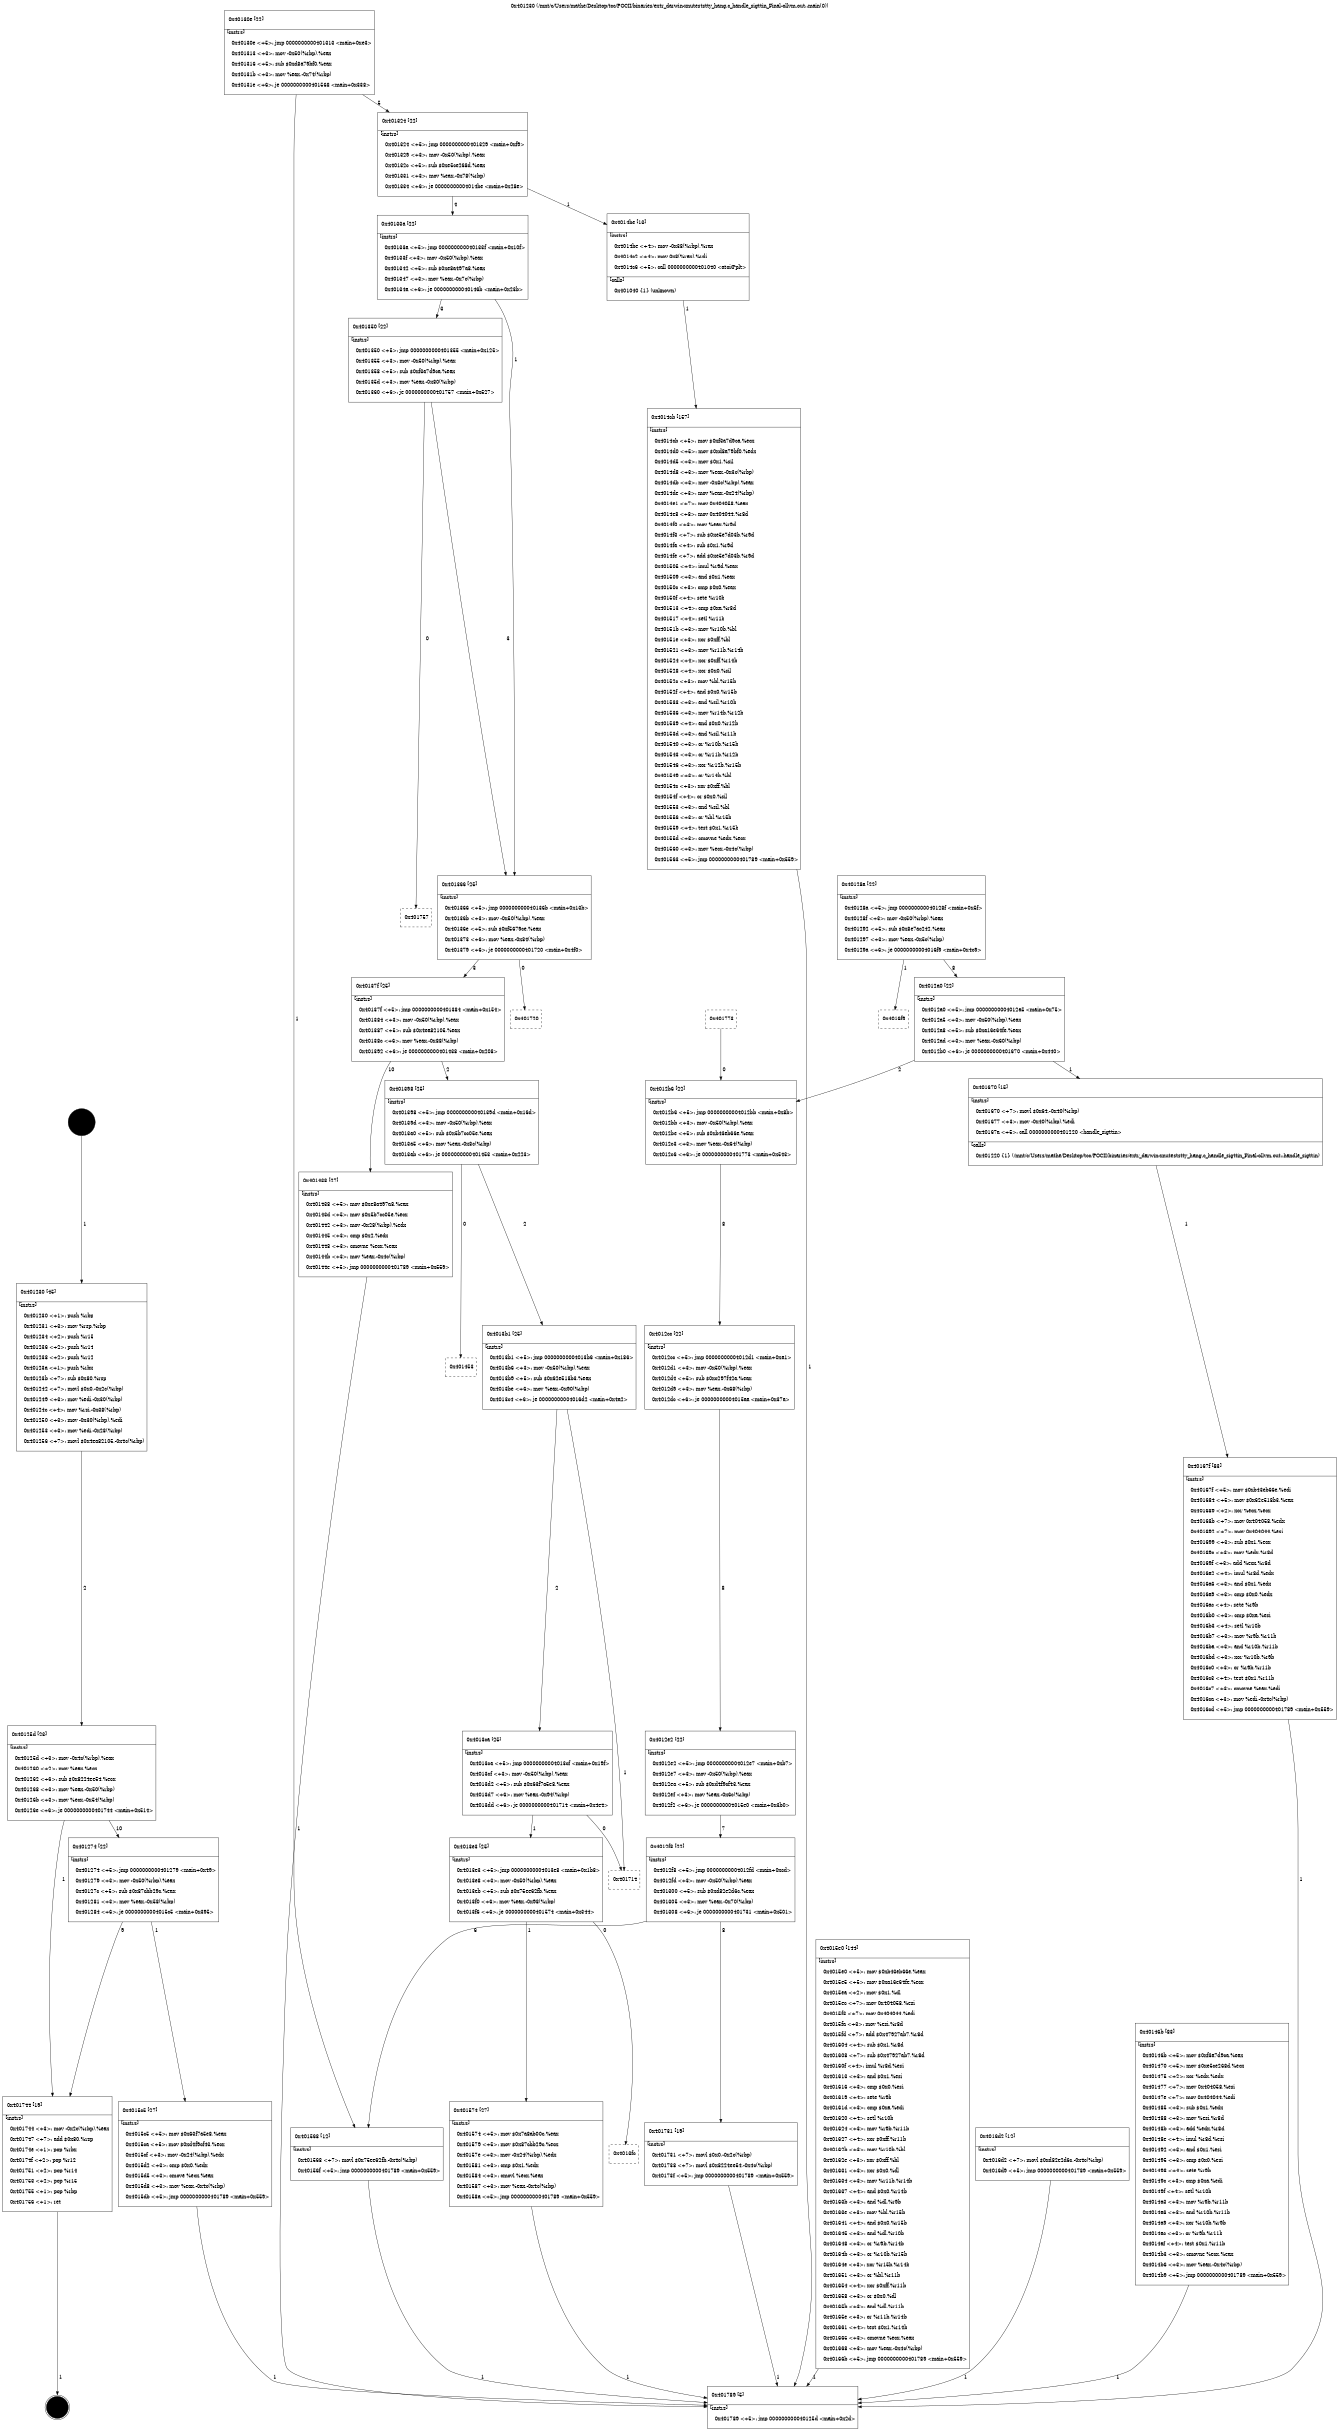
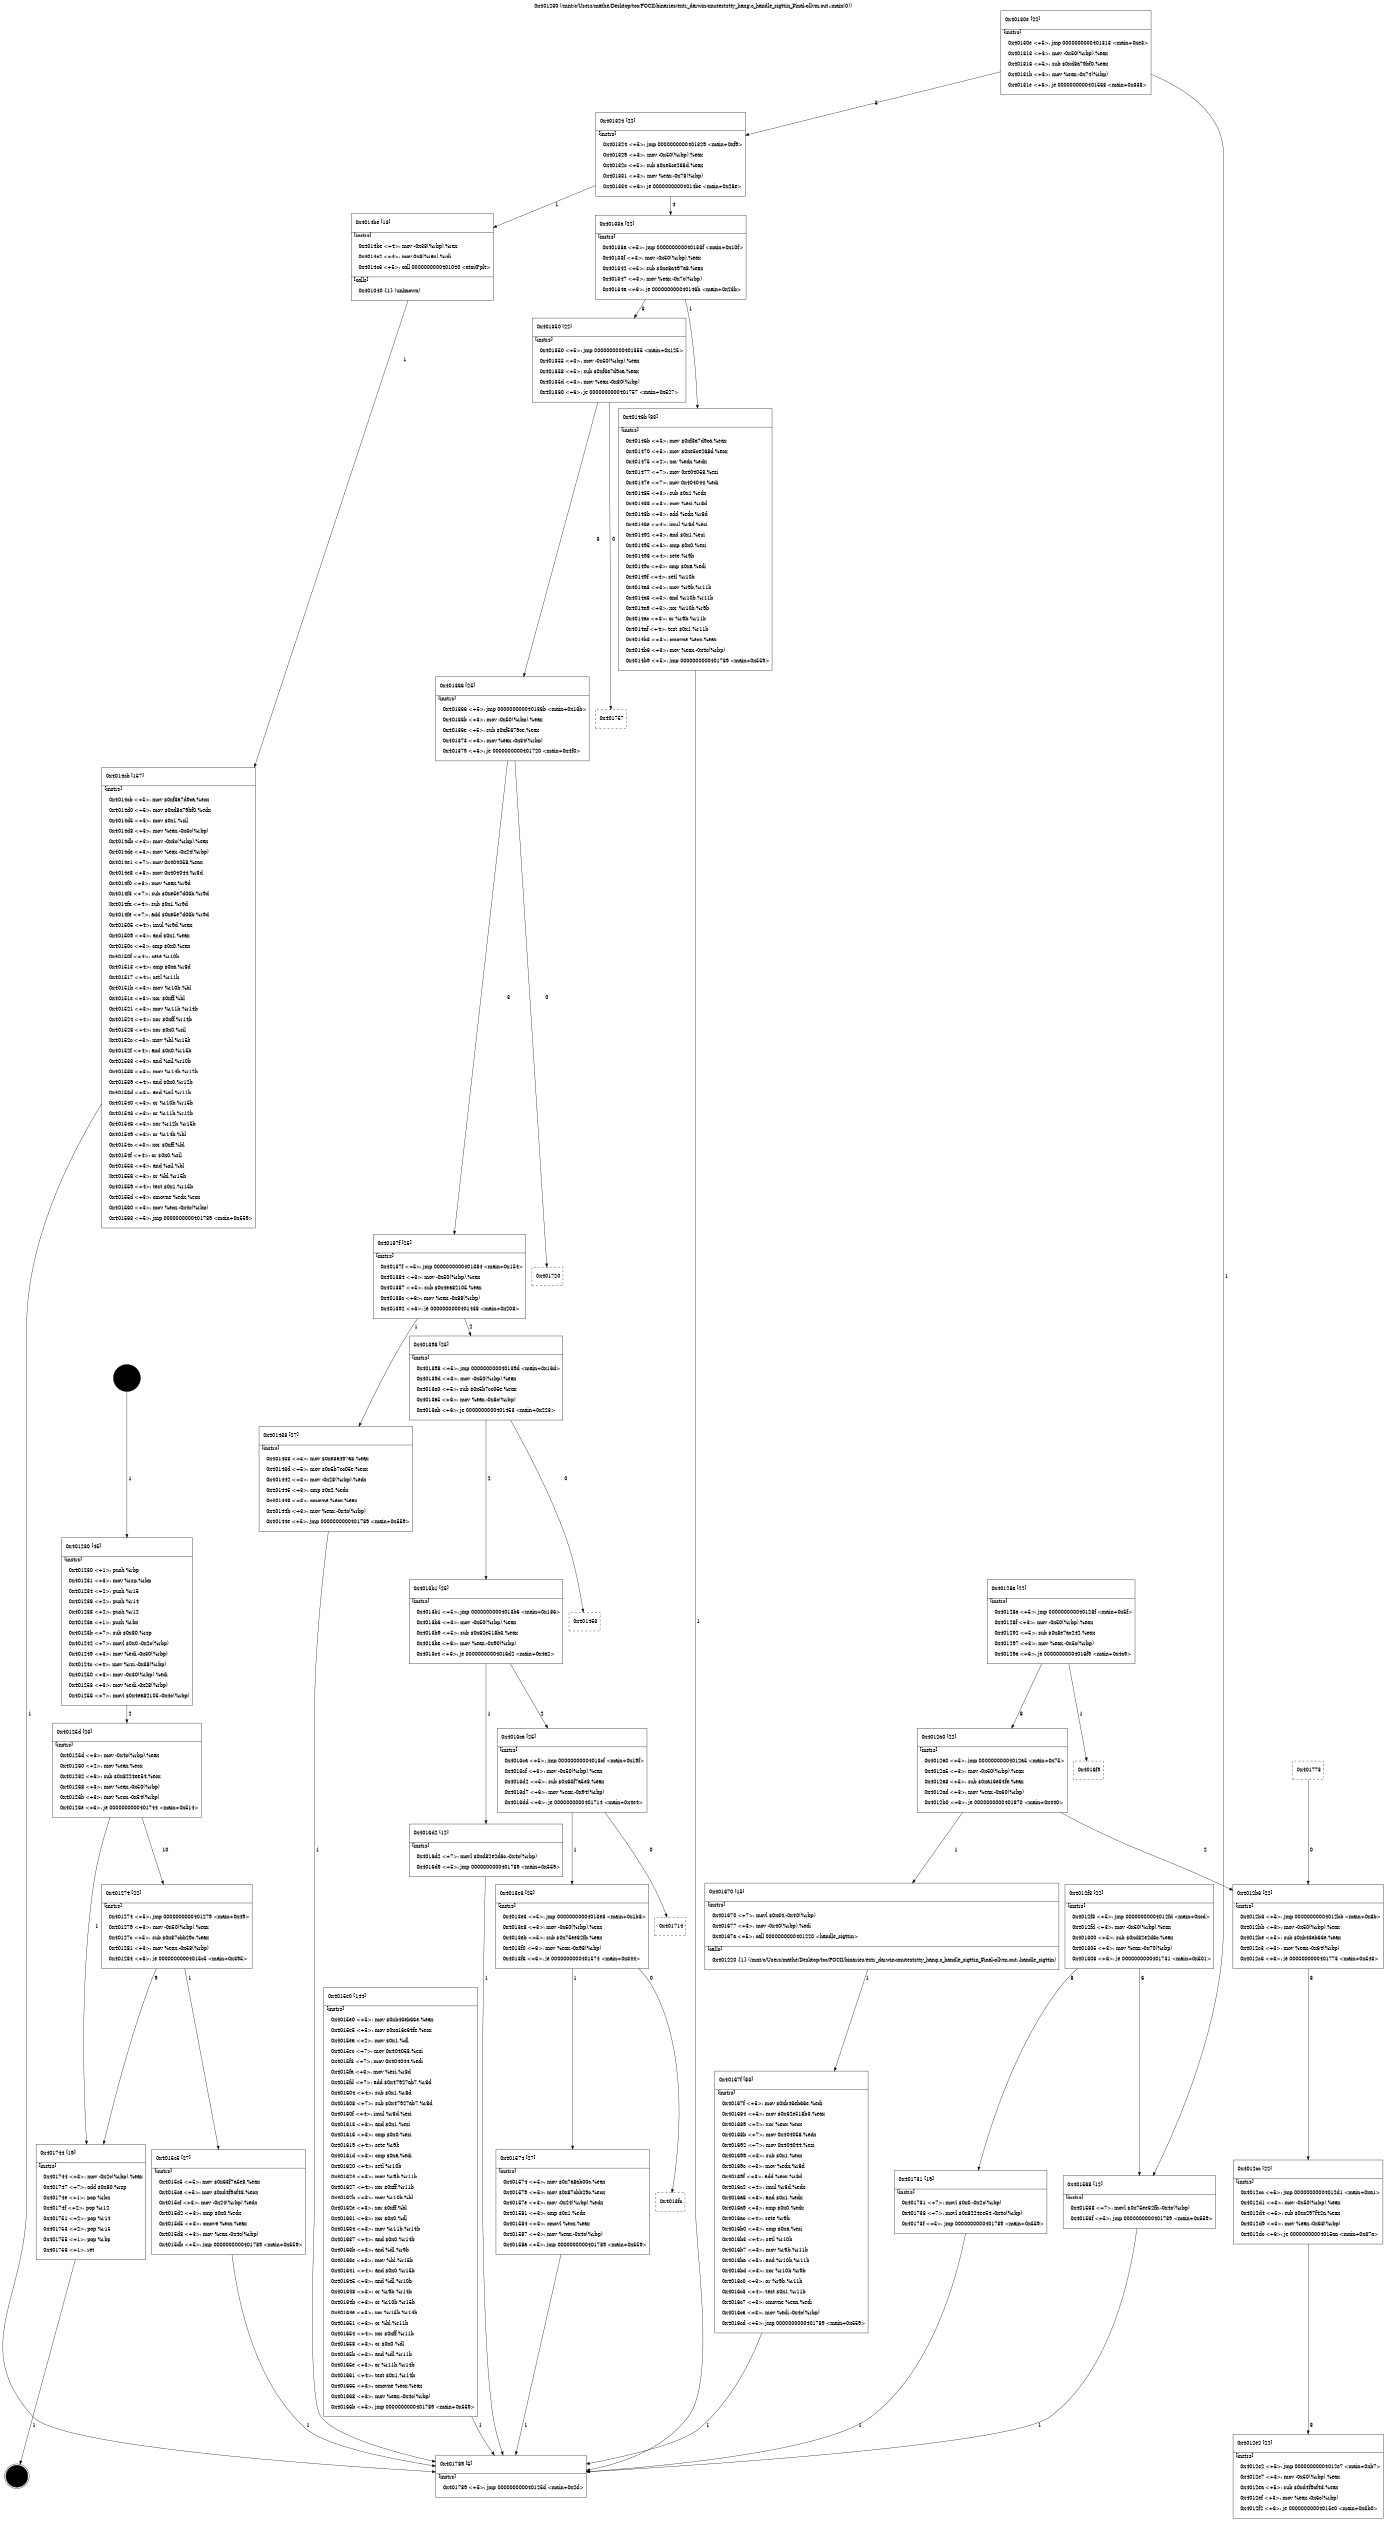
(513, 584) -> (694, 352)
(391, 1070) -> (415, 1327)
(604, 1637) -> (486, 1742)
(720, 1825) -> none
